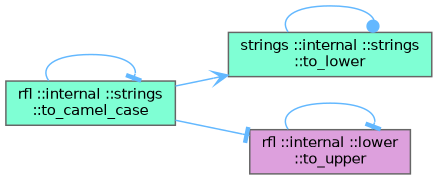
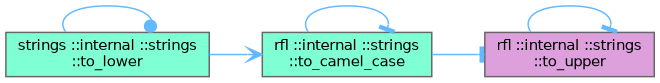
(195, 82) -> (228, 55)
(330, 152) -> (570, 55)
